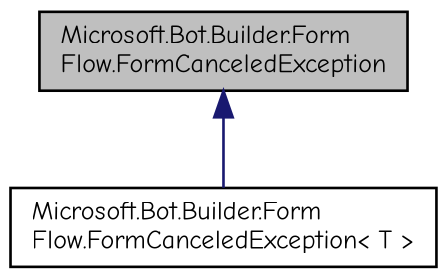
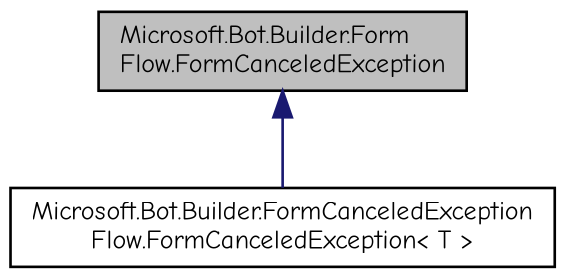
(223, 227) -> (283, 227)
